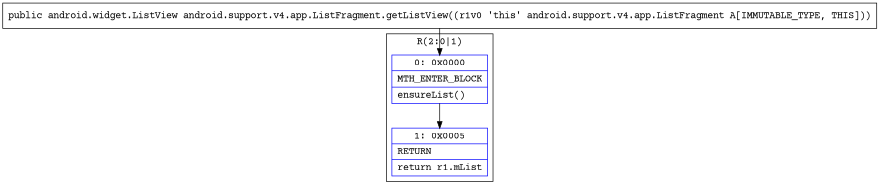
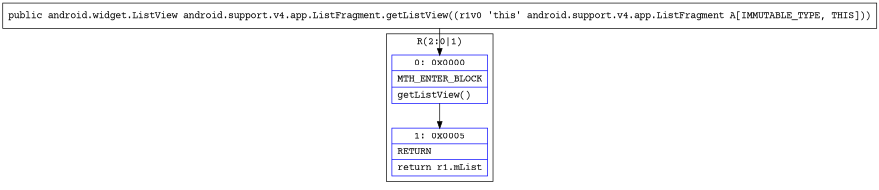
(432, 95) -> (434, 95)
